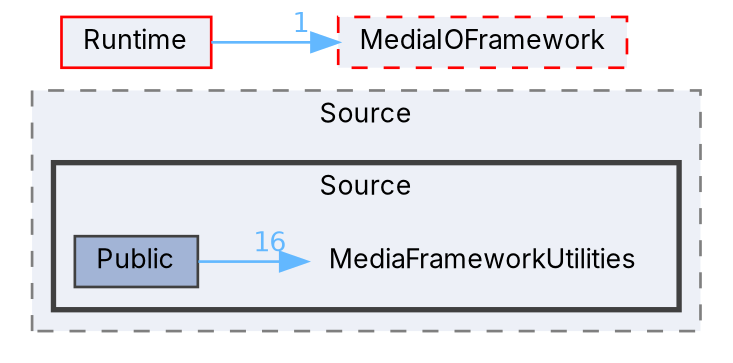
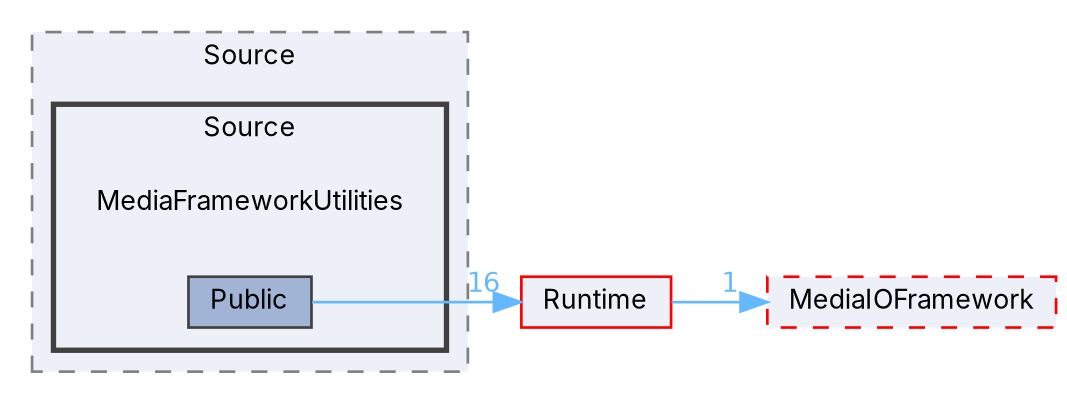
(239, 262) -> (403, 302)
